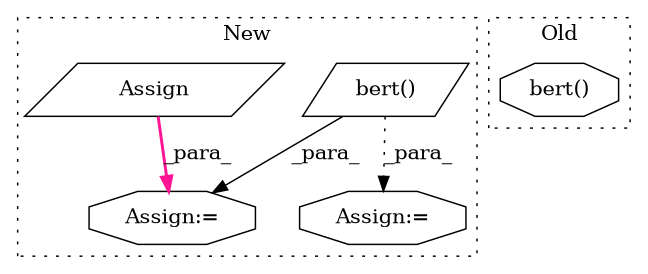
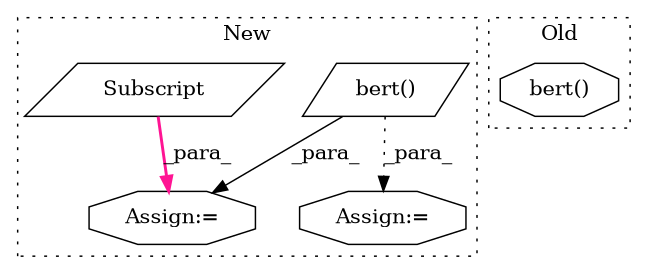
(155, 90) -> (155, 90)
